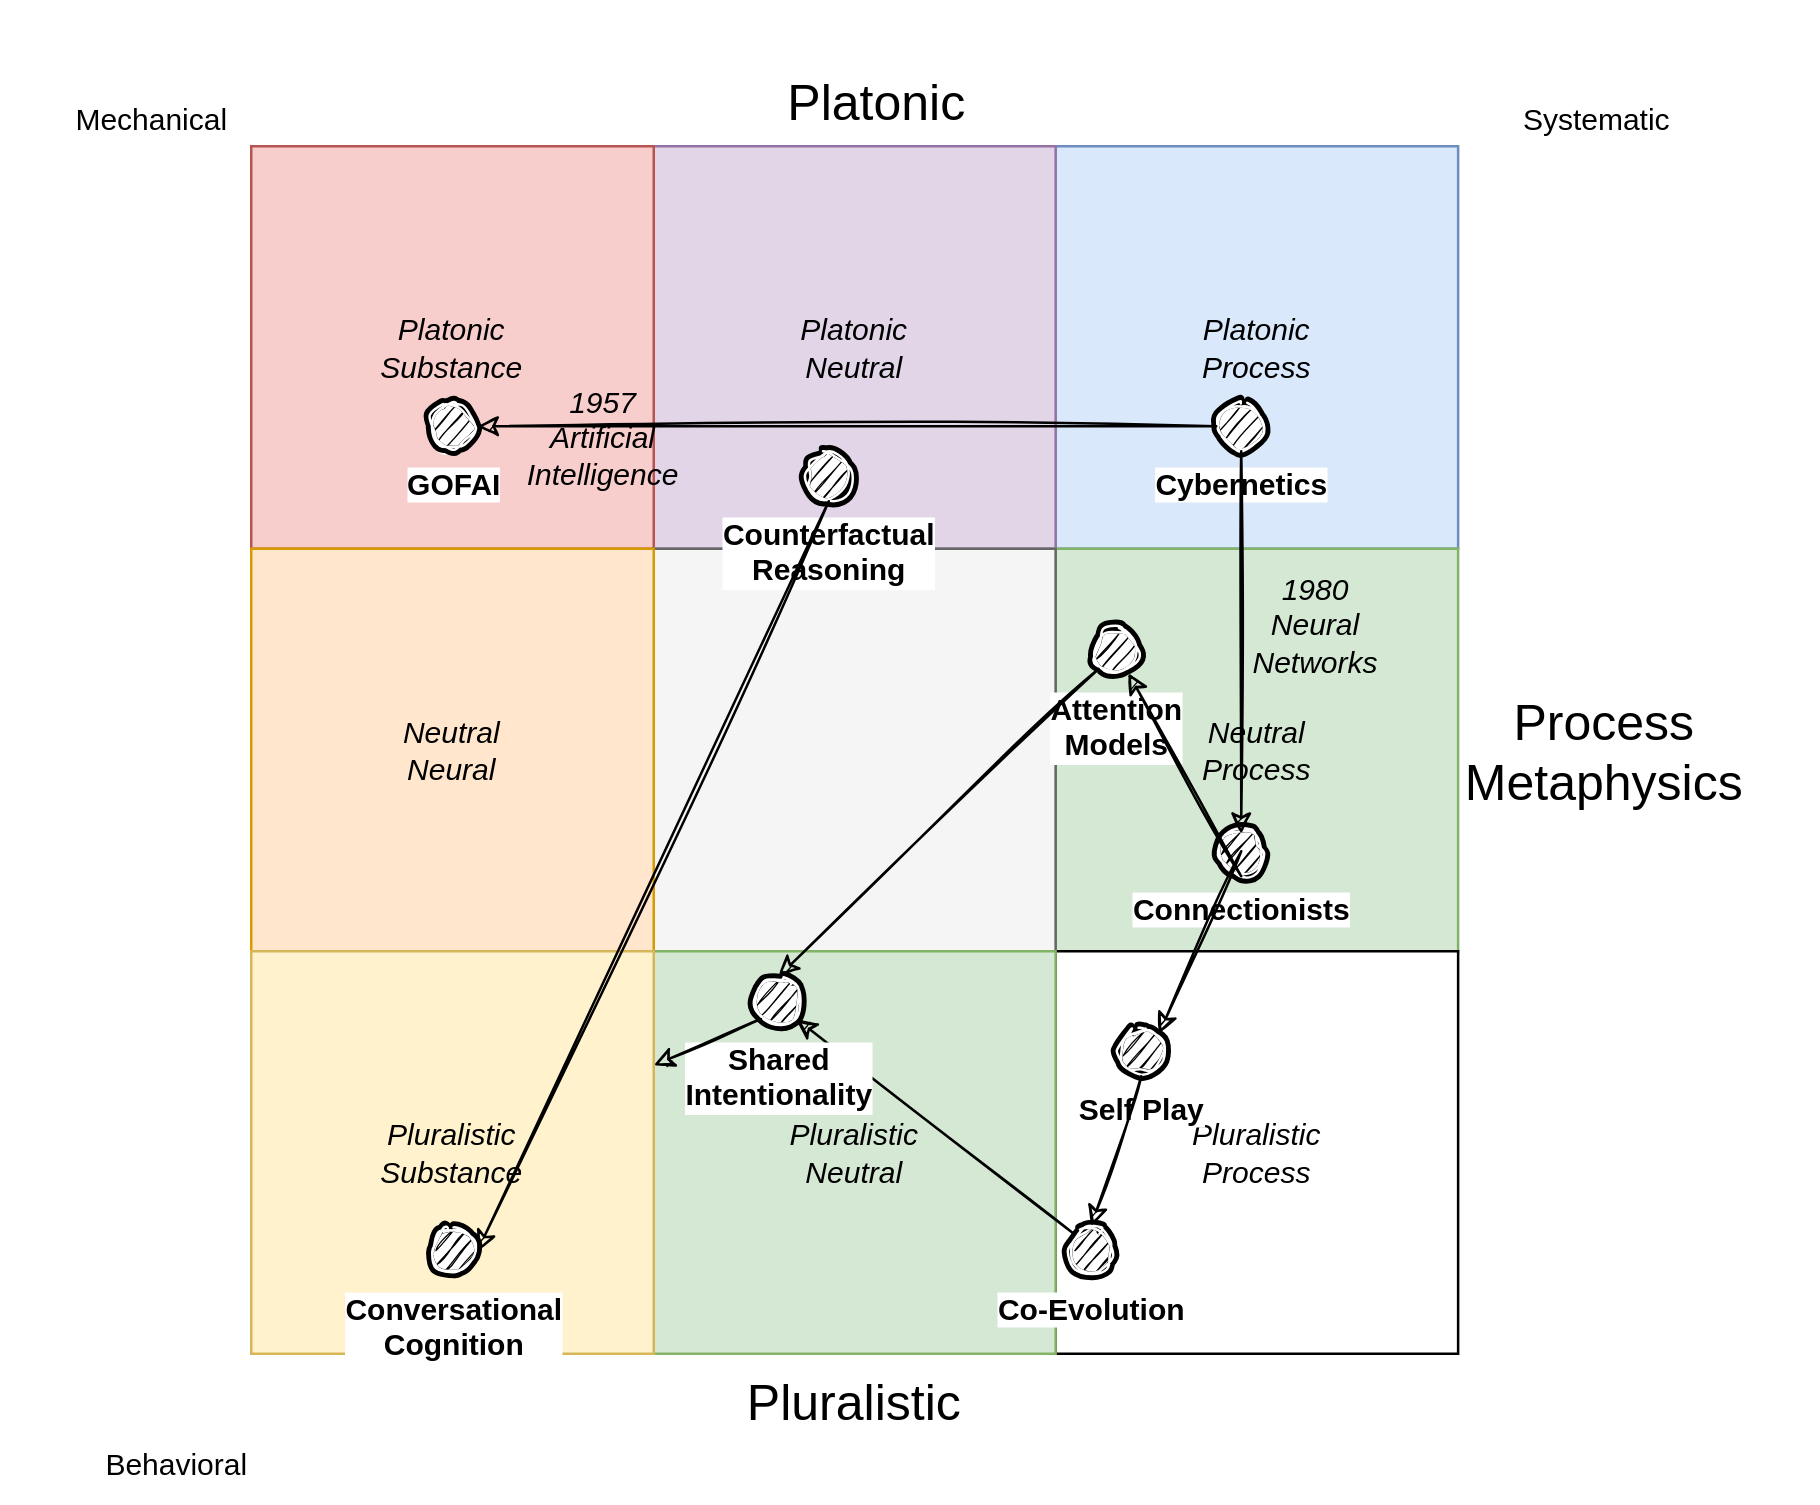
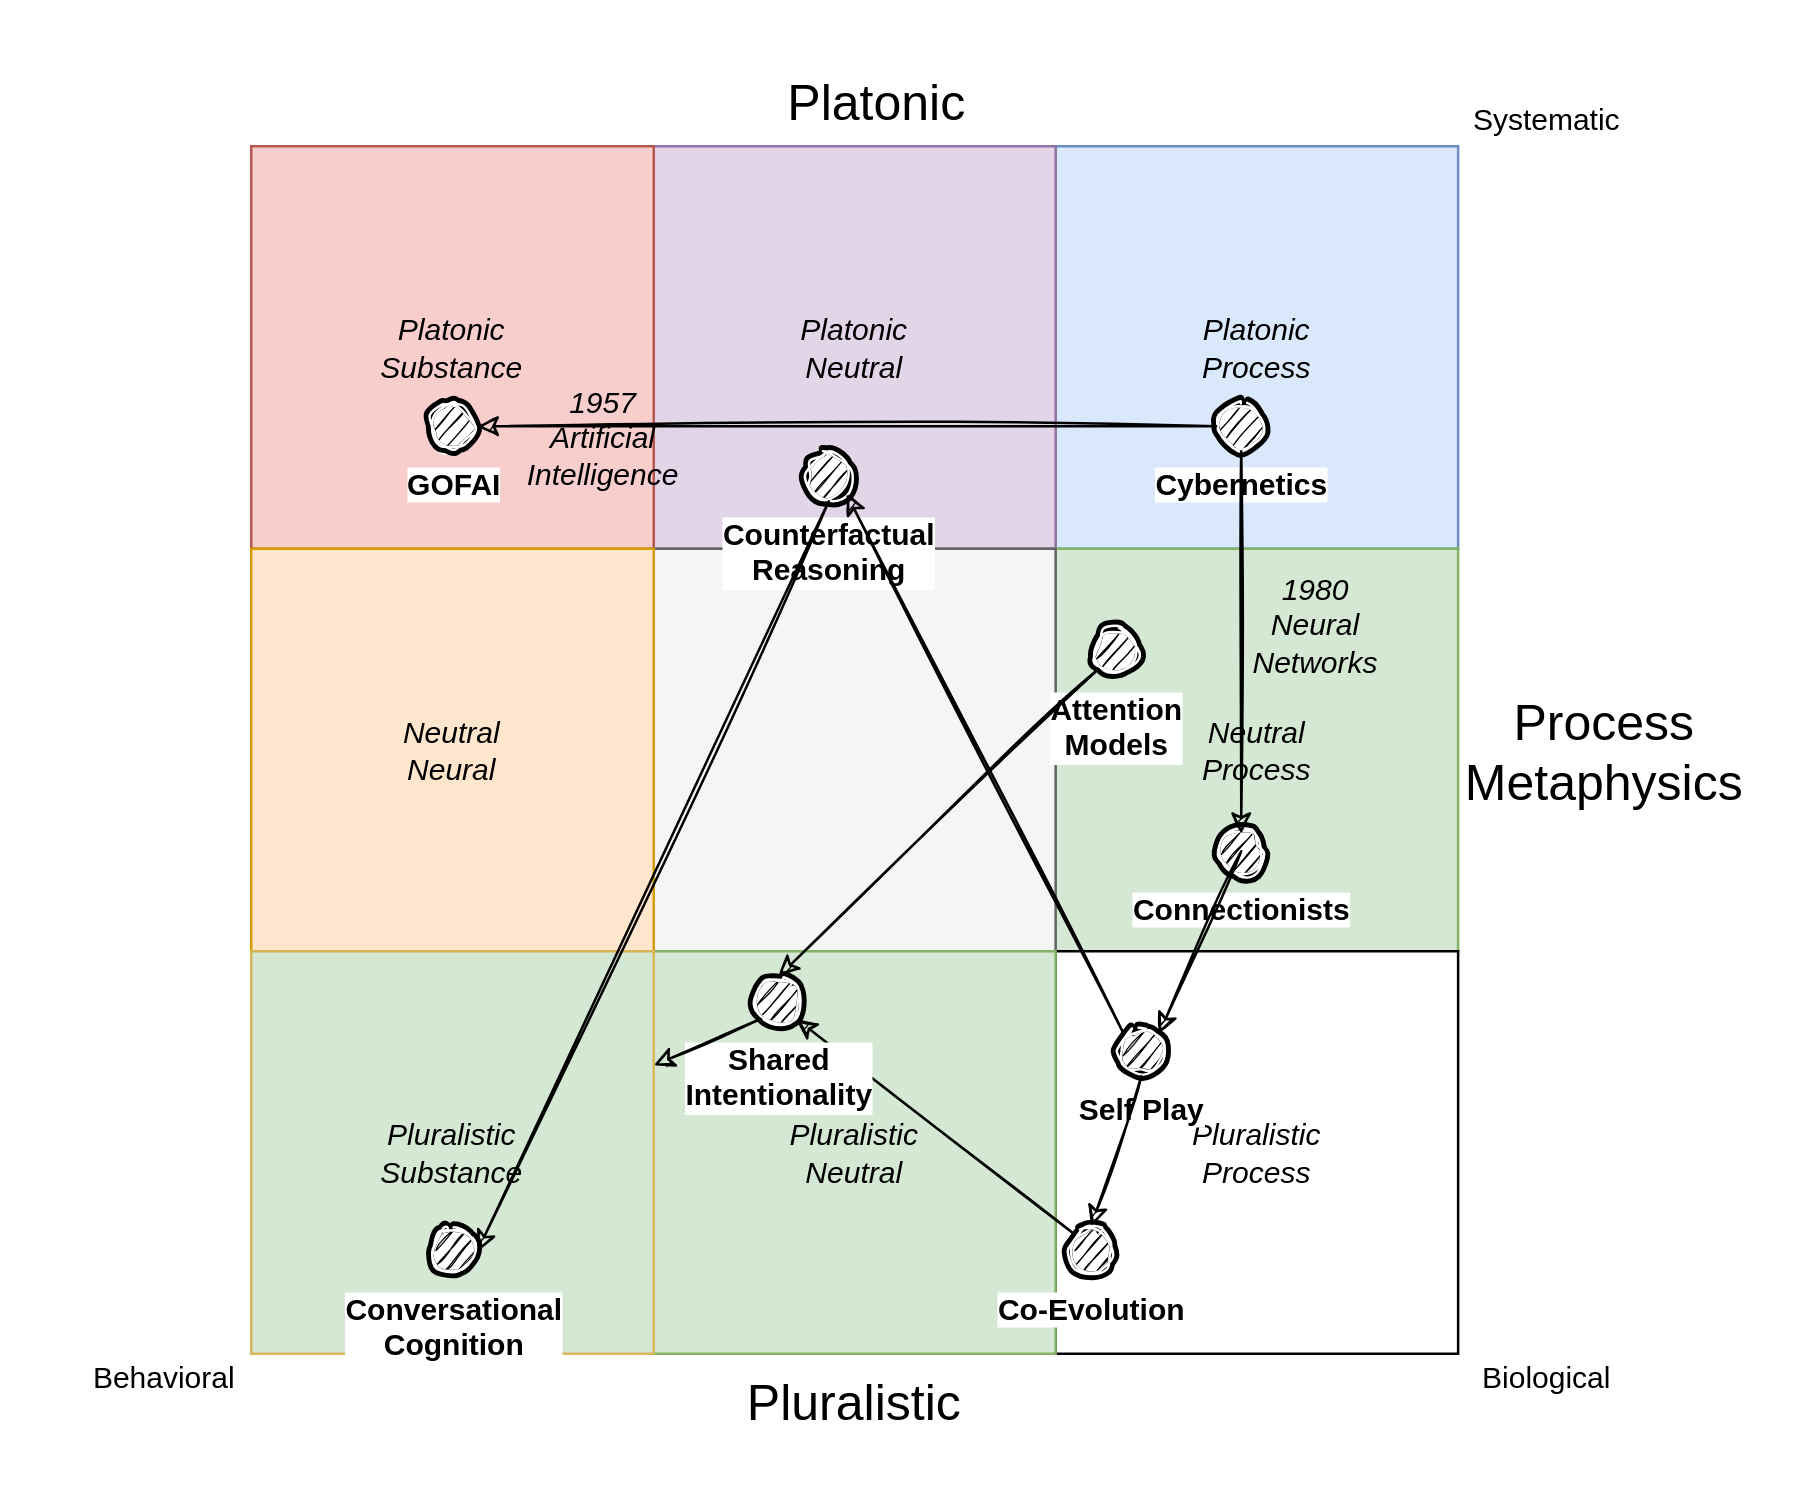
(151, 121) -> none
(1596, 121) -> (1546, 121)
none -> (921, 639)
(1177, 761) -> none
(453, 1153) -> (453, 1153)
none -> (1546, 1379)
(176, 1466) -> (164, 1379)
